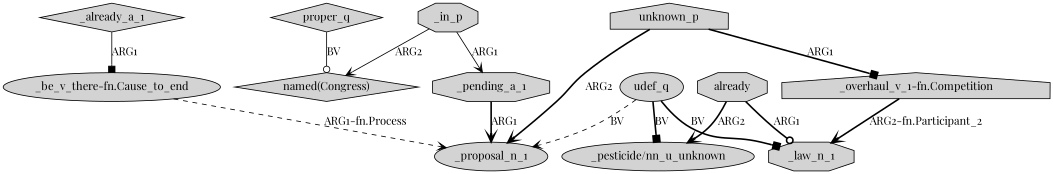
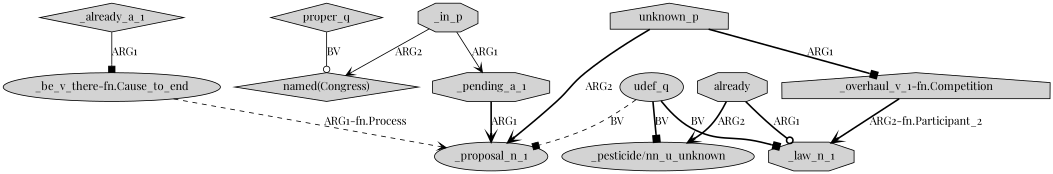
(591, 127) -> (591, 127)
